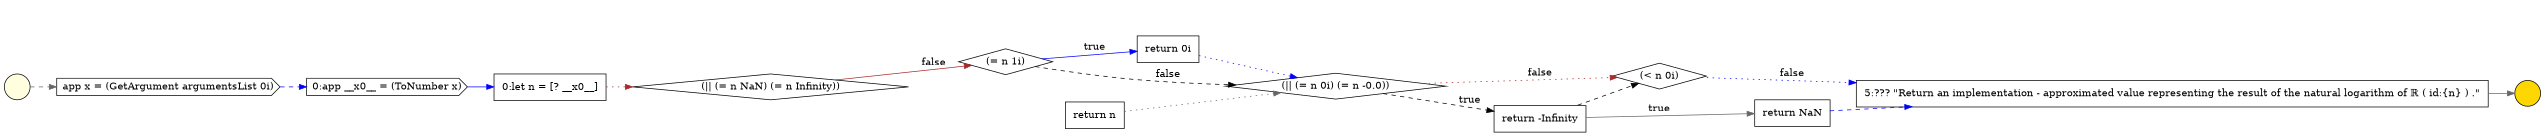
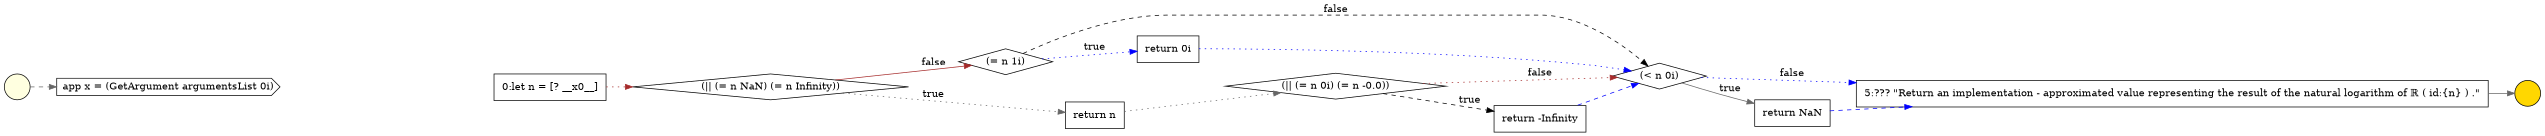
(1086, 55) -> (1086, 55)
(1245, 66) -> (1412, 53)
(1131, 79) -> (1336, 15)
(387, 87) -> none
(1605, 95) -> (1605, 95)
none -> (950, 102)
(1667, 116) -> (1714, 93)
